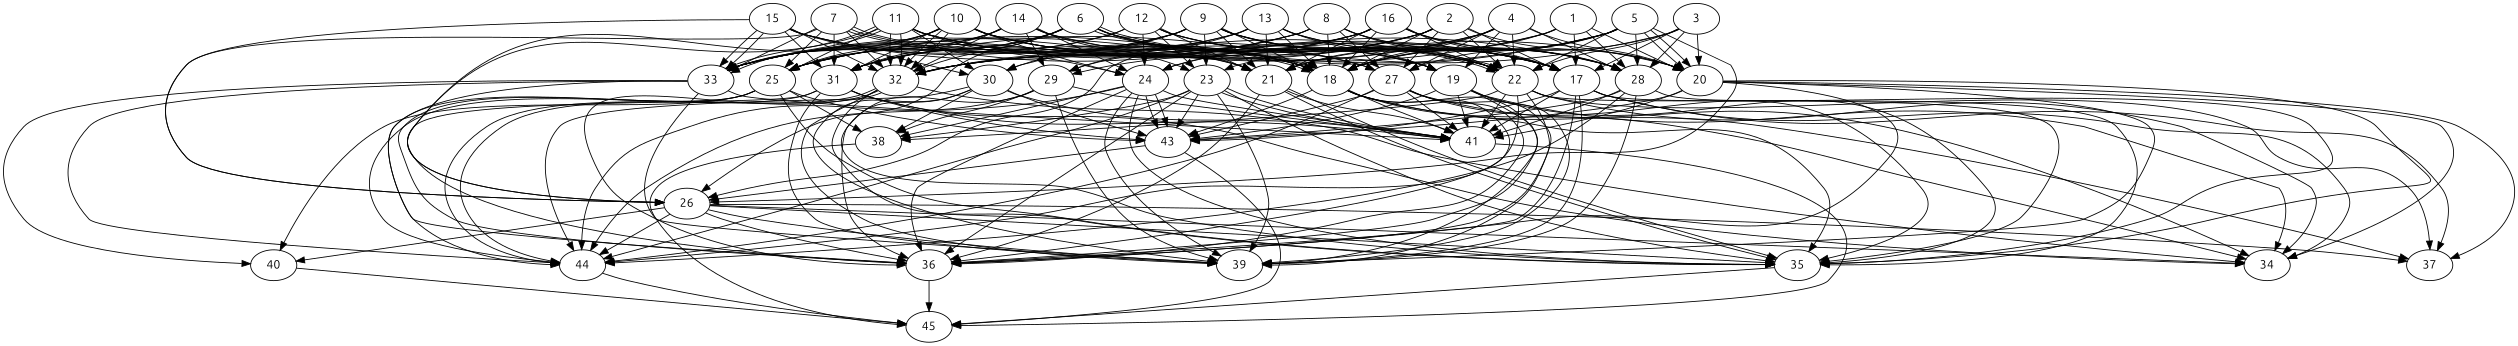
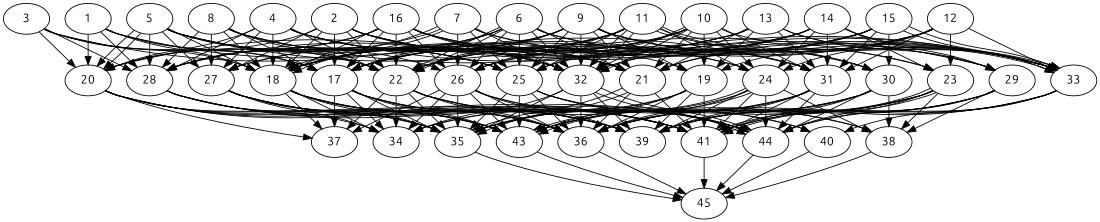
(974, 167) -> (485, 108)
